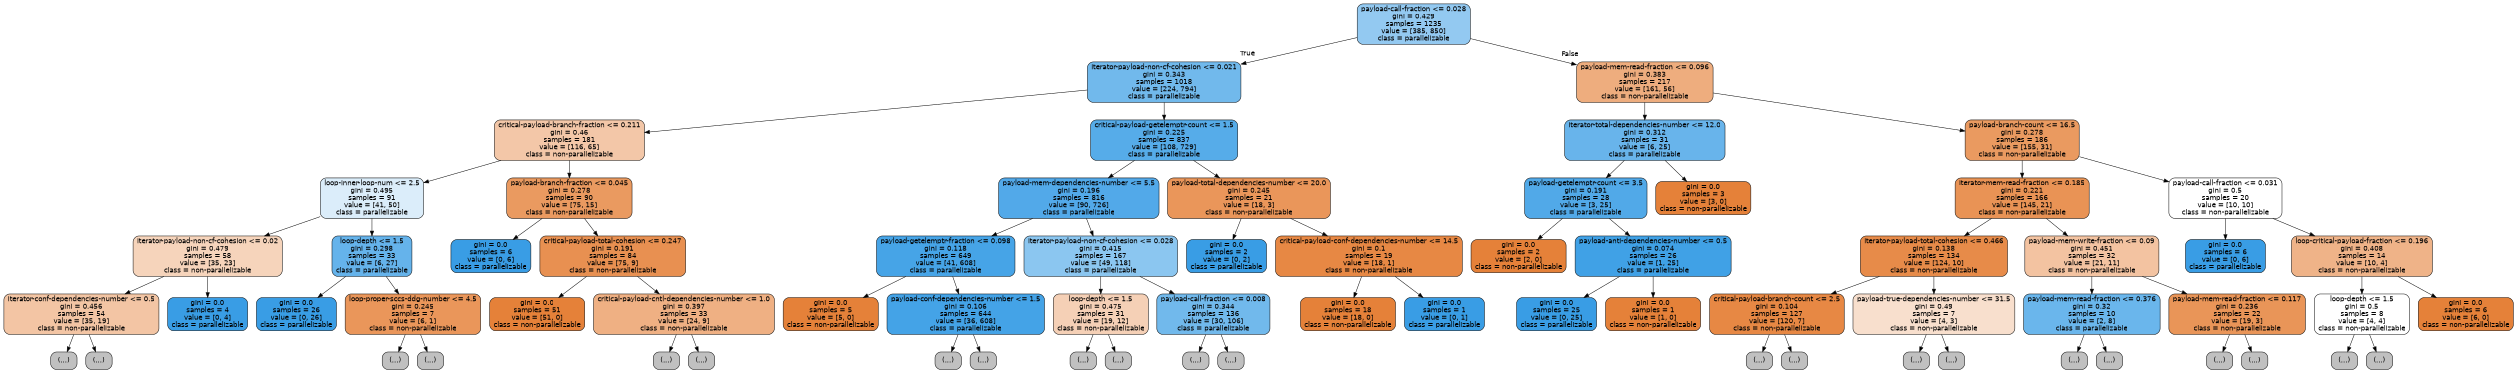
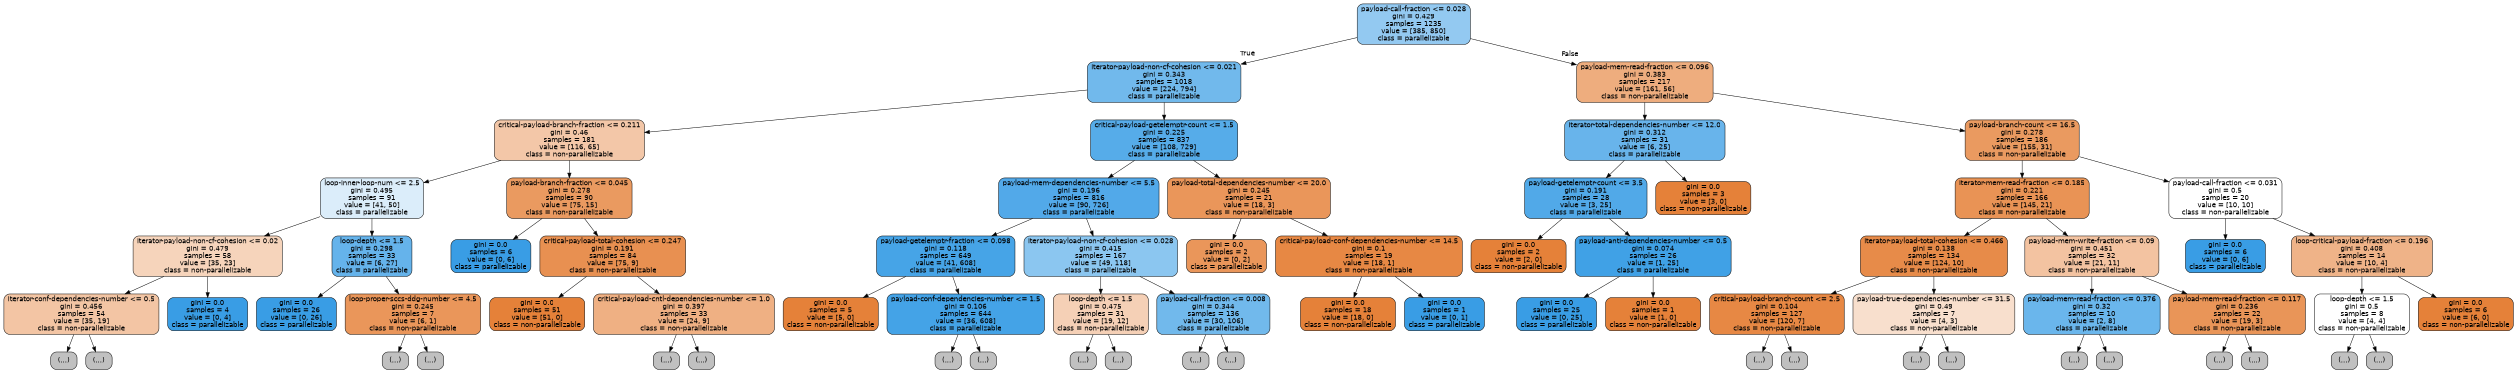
(1227, 256) -> (1227, 256)
